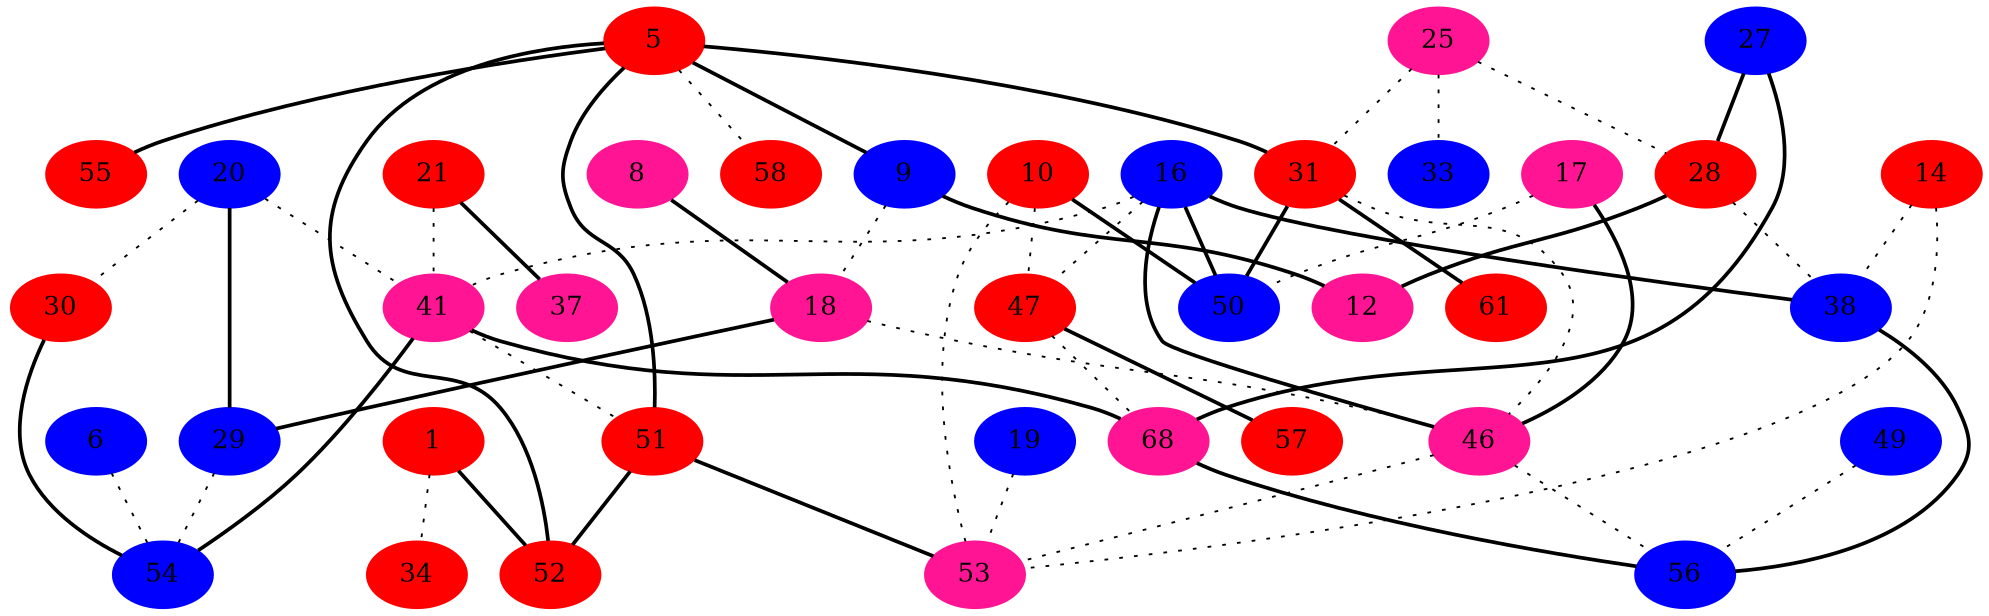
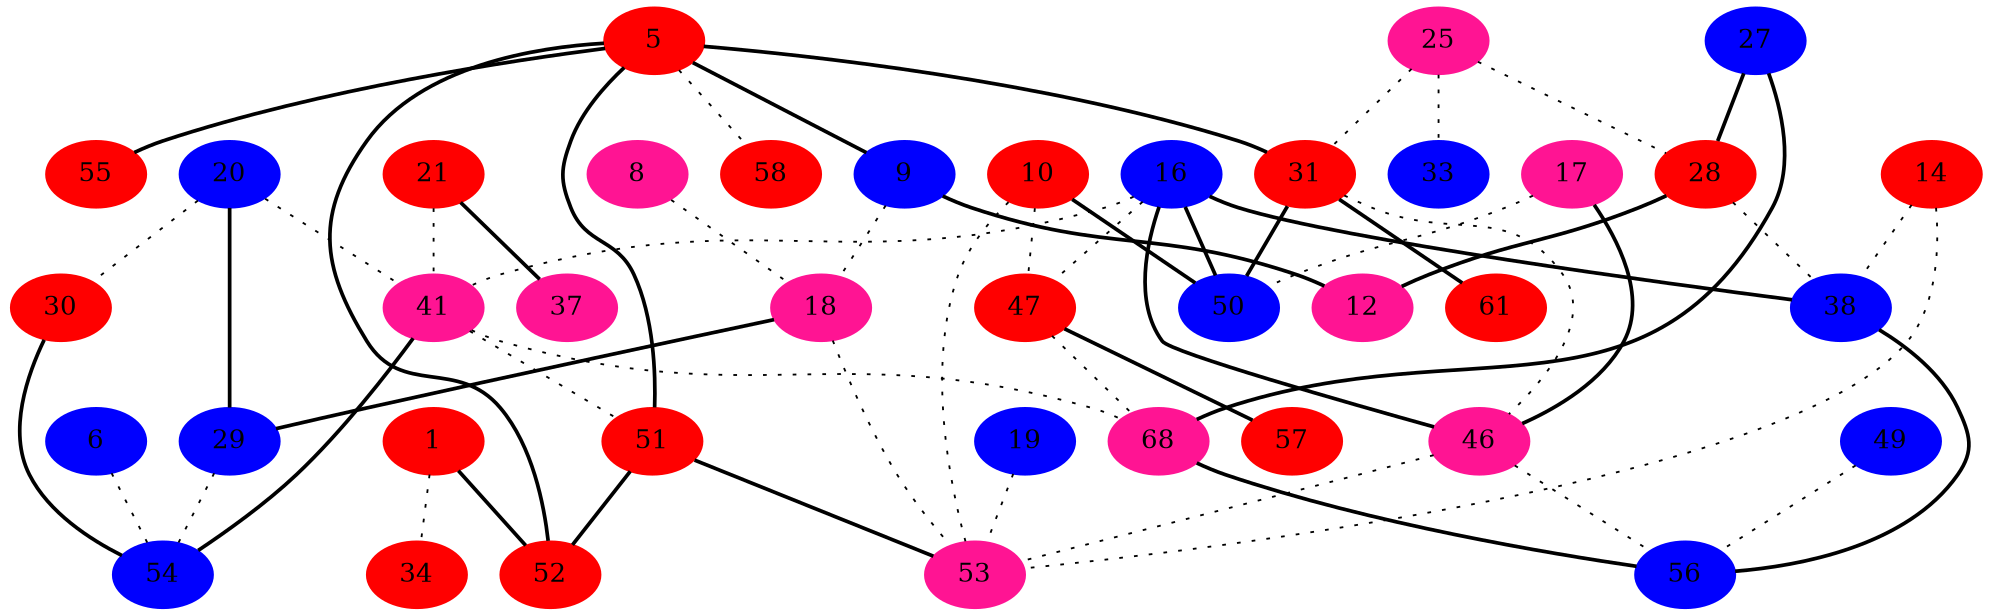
(712, 229) -> (712, 229)
(1108, 367) -> (882, 448)
(796, 375) -> (796, 375)
